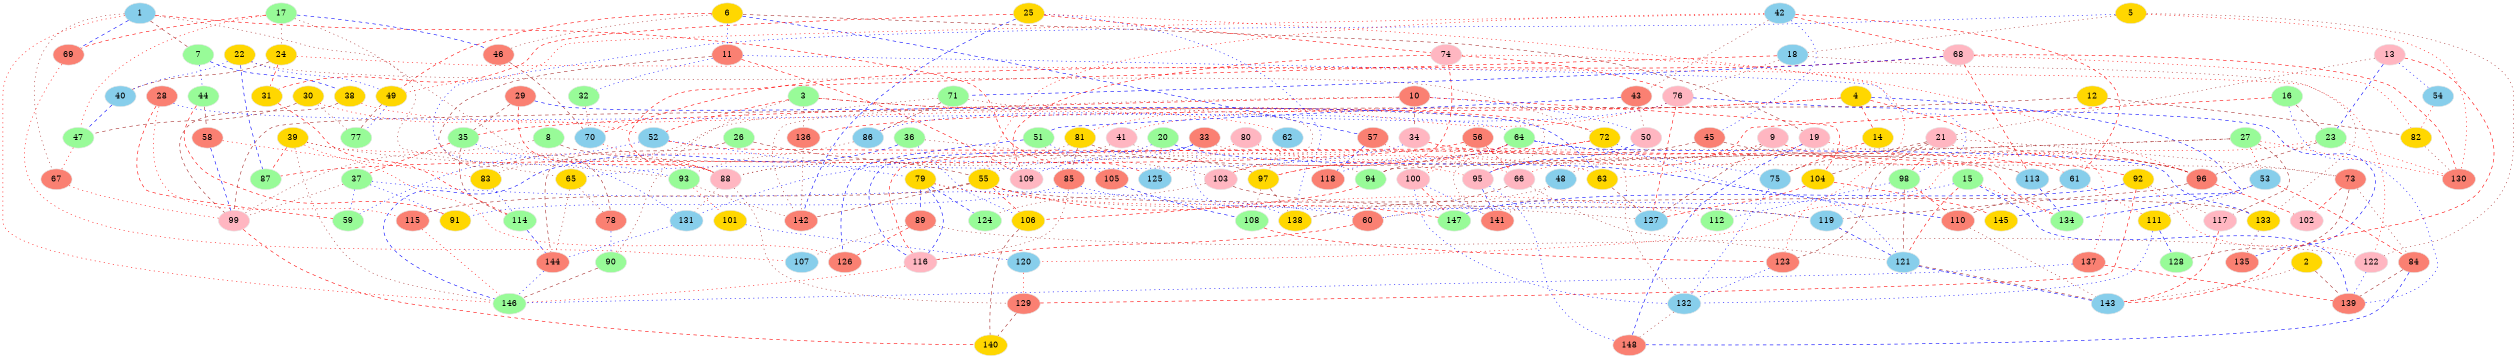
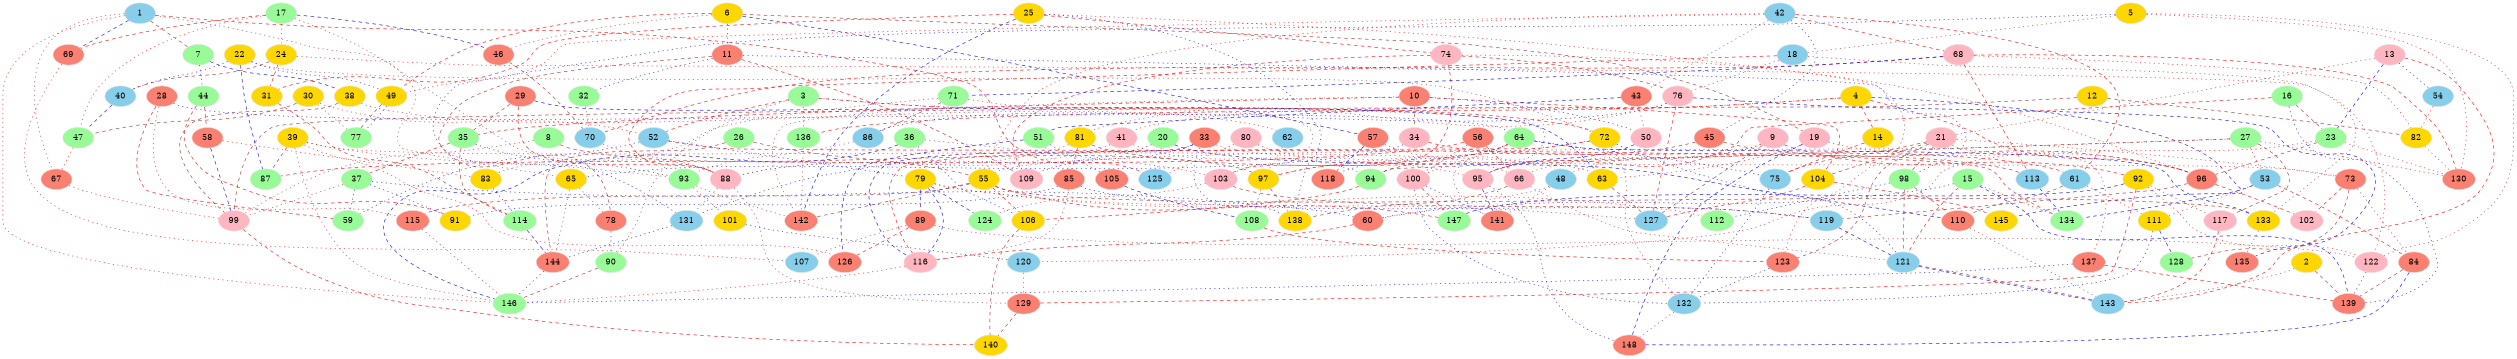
(803, 138) -> (803, 138)
